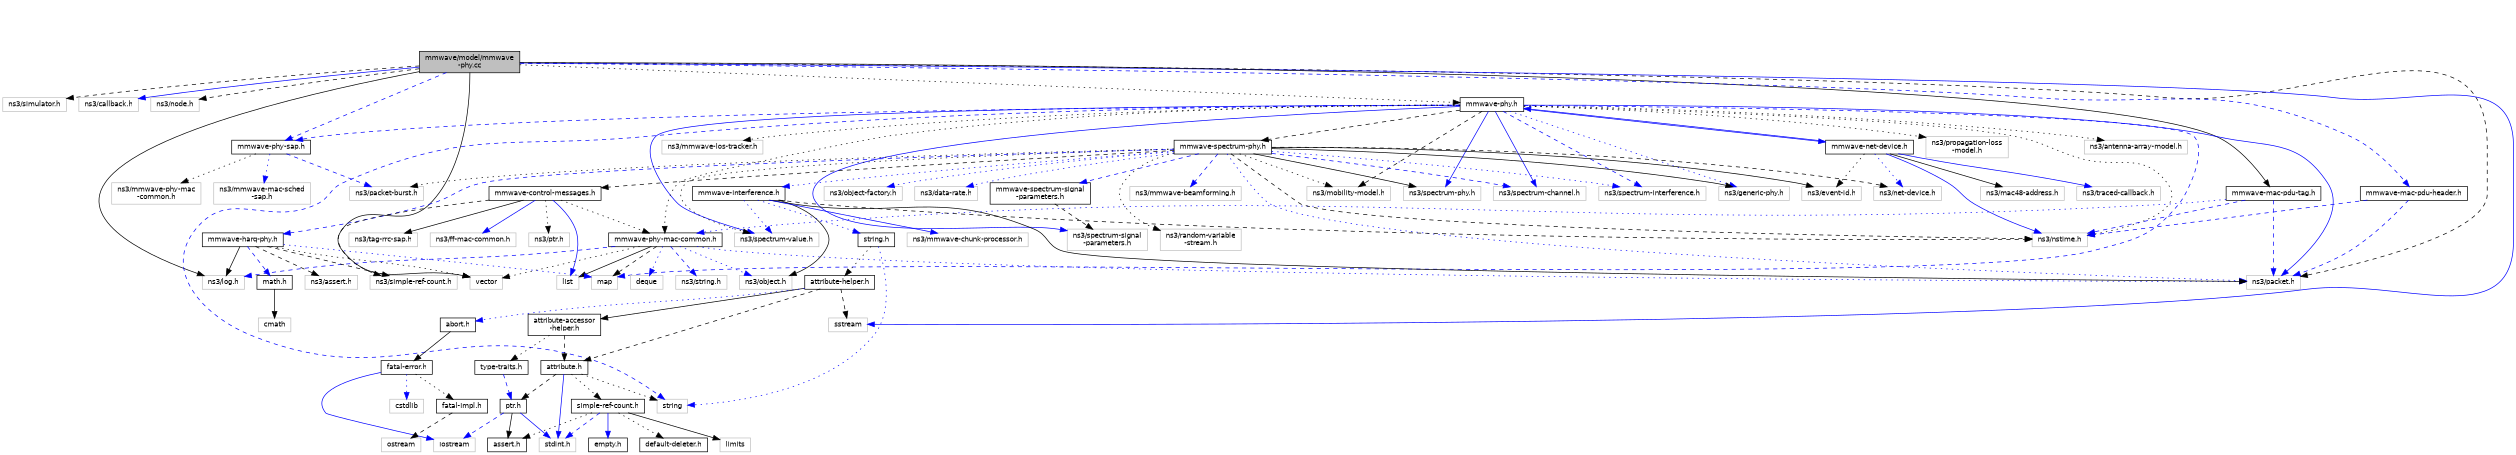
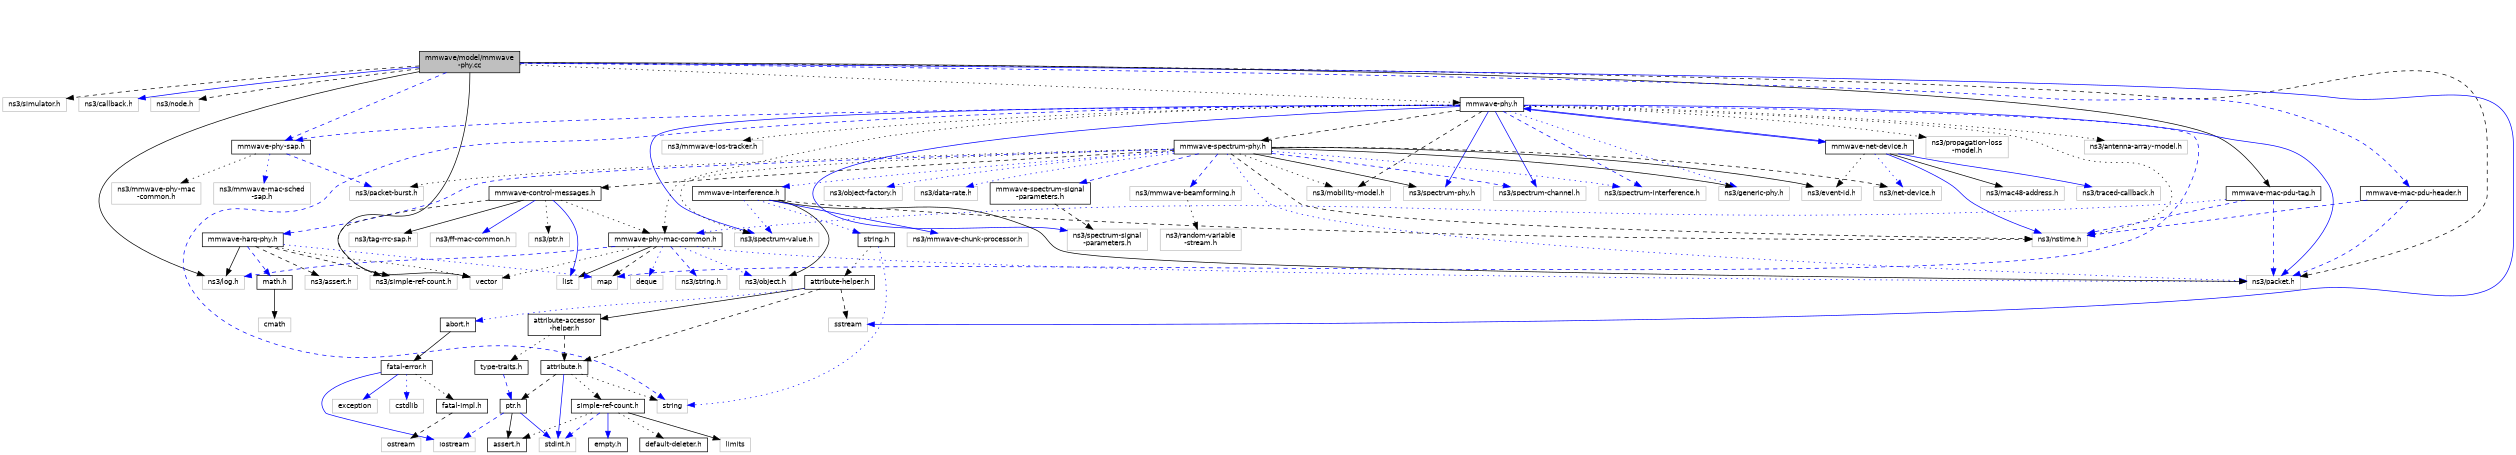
(1123, 184) -> (1191, 211)
none -> (355, 406)
